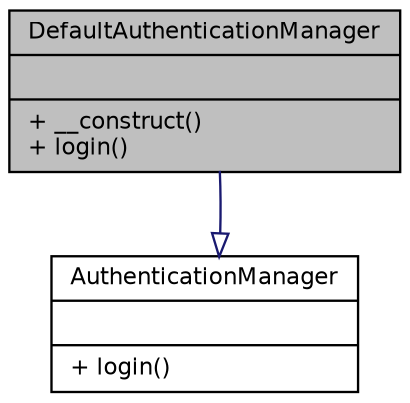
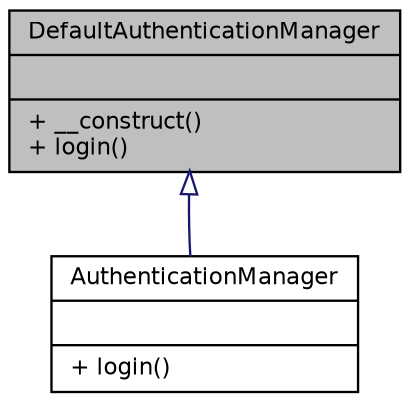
(221, 202) -> (189, 226)
